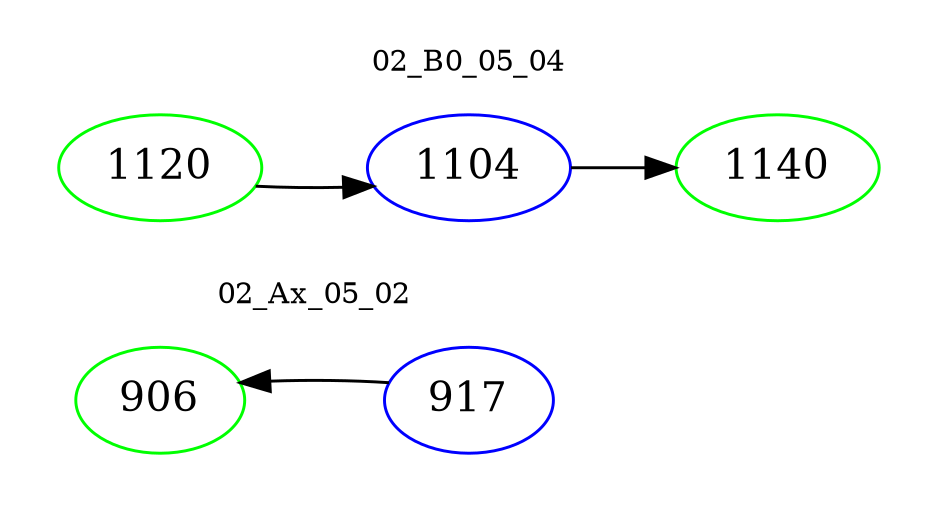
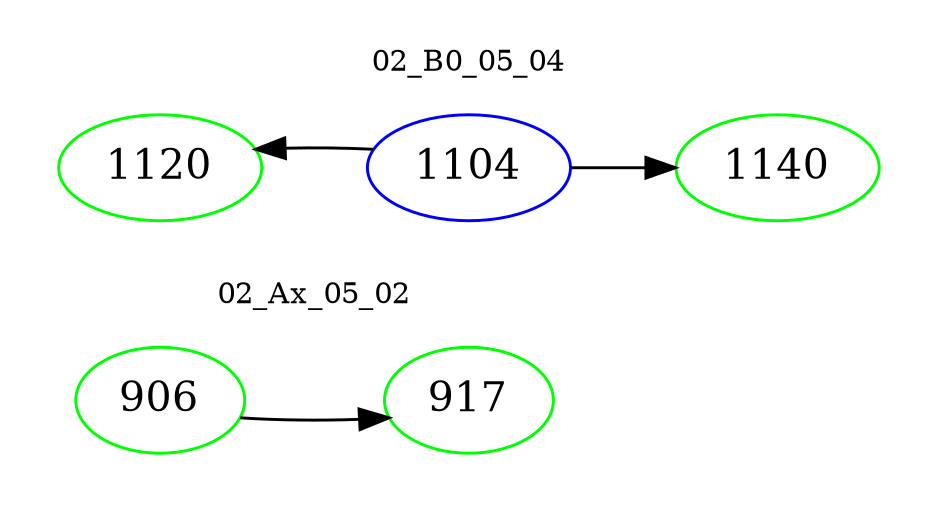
(299, 188) -> (329, 148)
(330, 380) -> (300, 420)
(469, 400) -> (469, 400)
